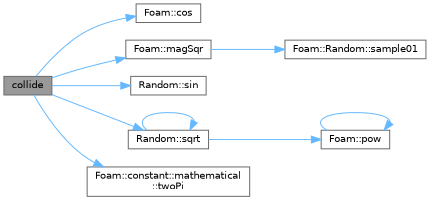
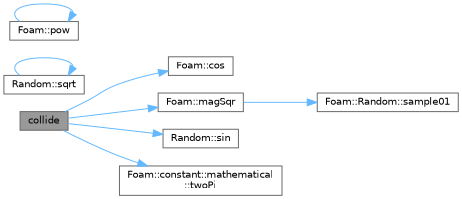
(93, 111) -> none
(260, 140) -> none
